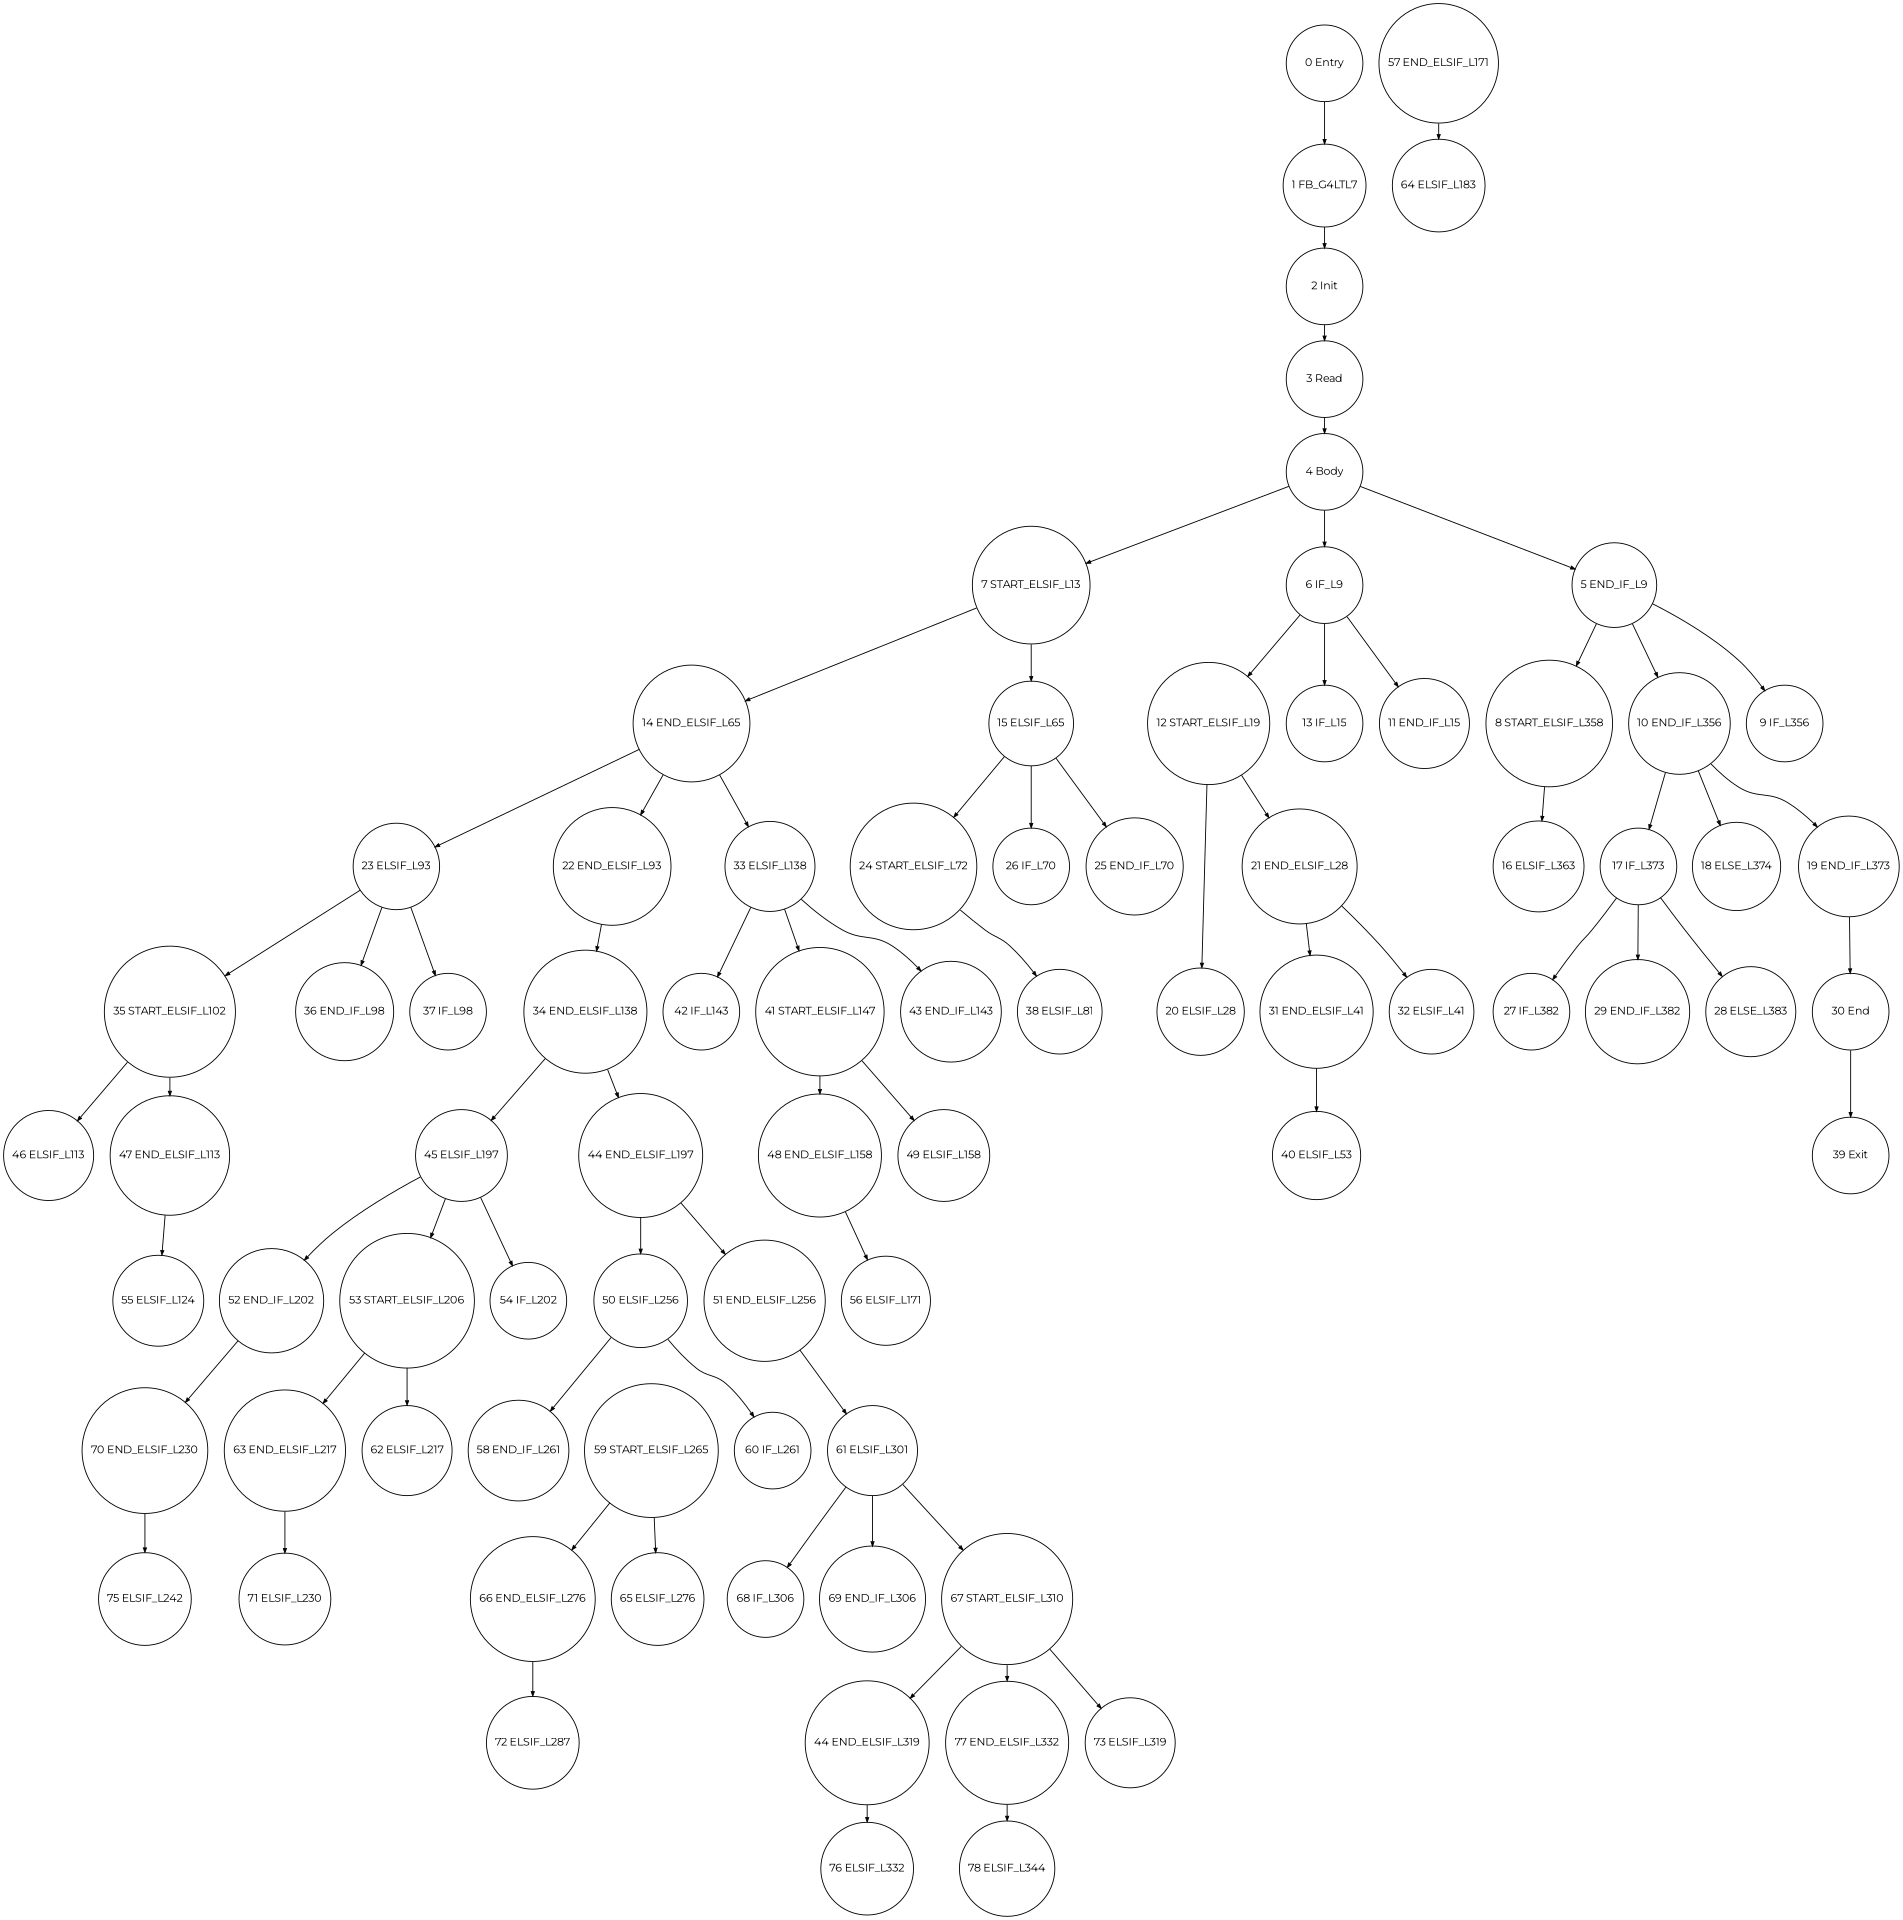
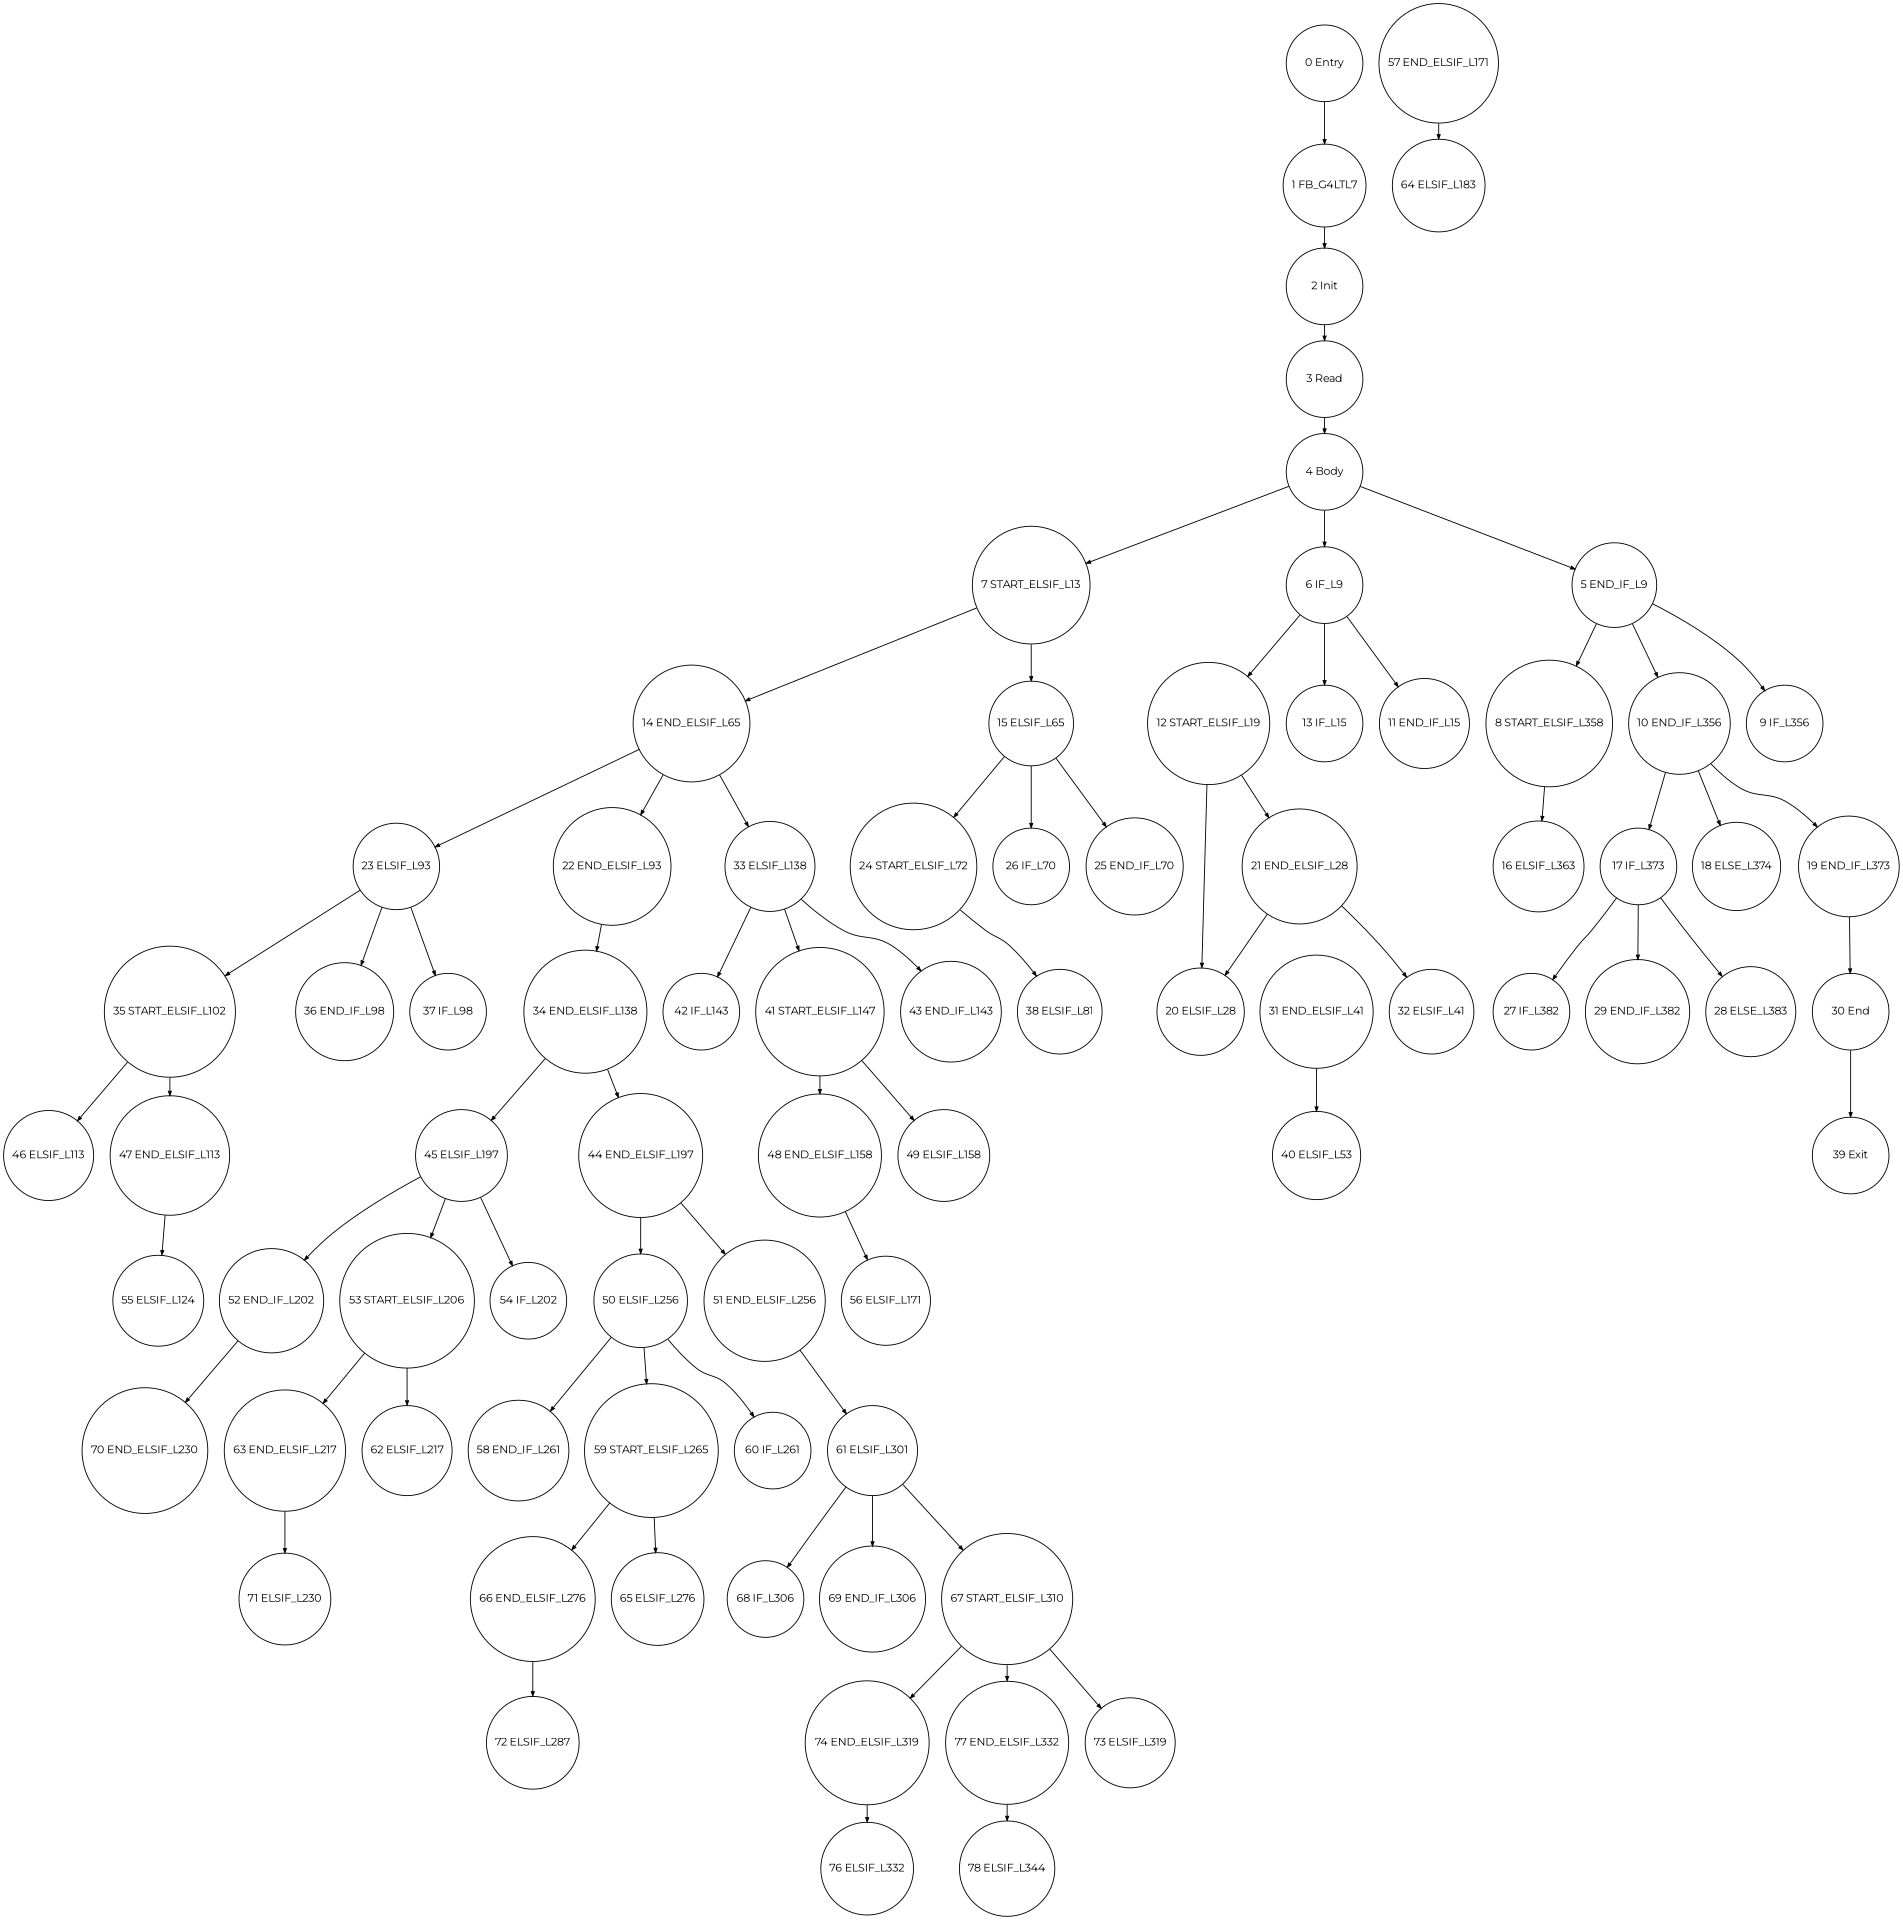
(1308, 937) -> (1248, 943)
none -> (645, 1363)
(145, 1599) -> none
(867, 1743) -> (867, 1743)
